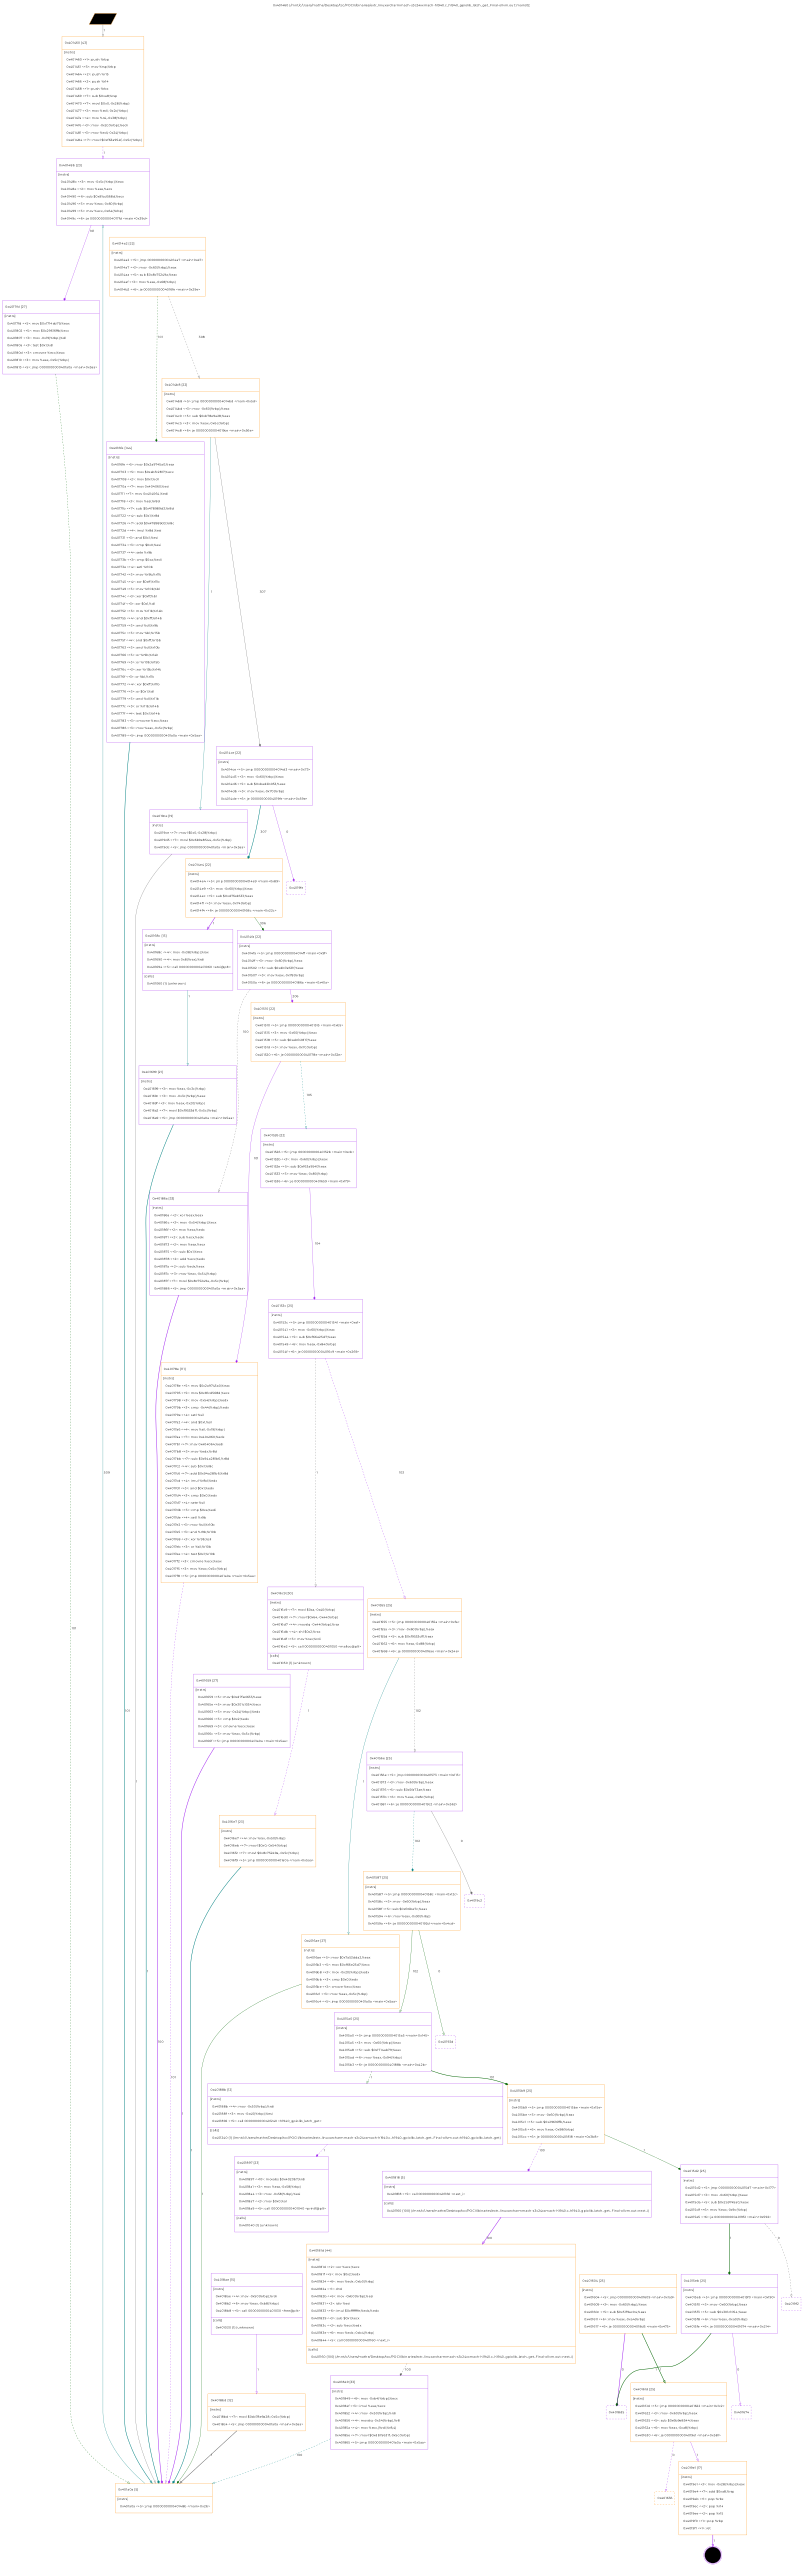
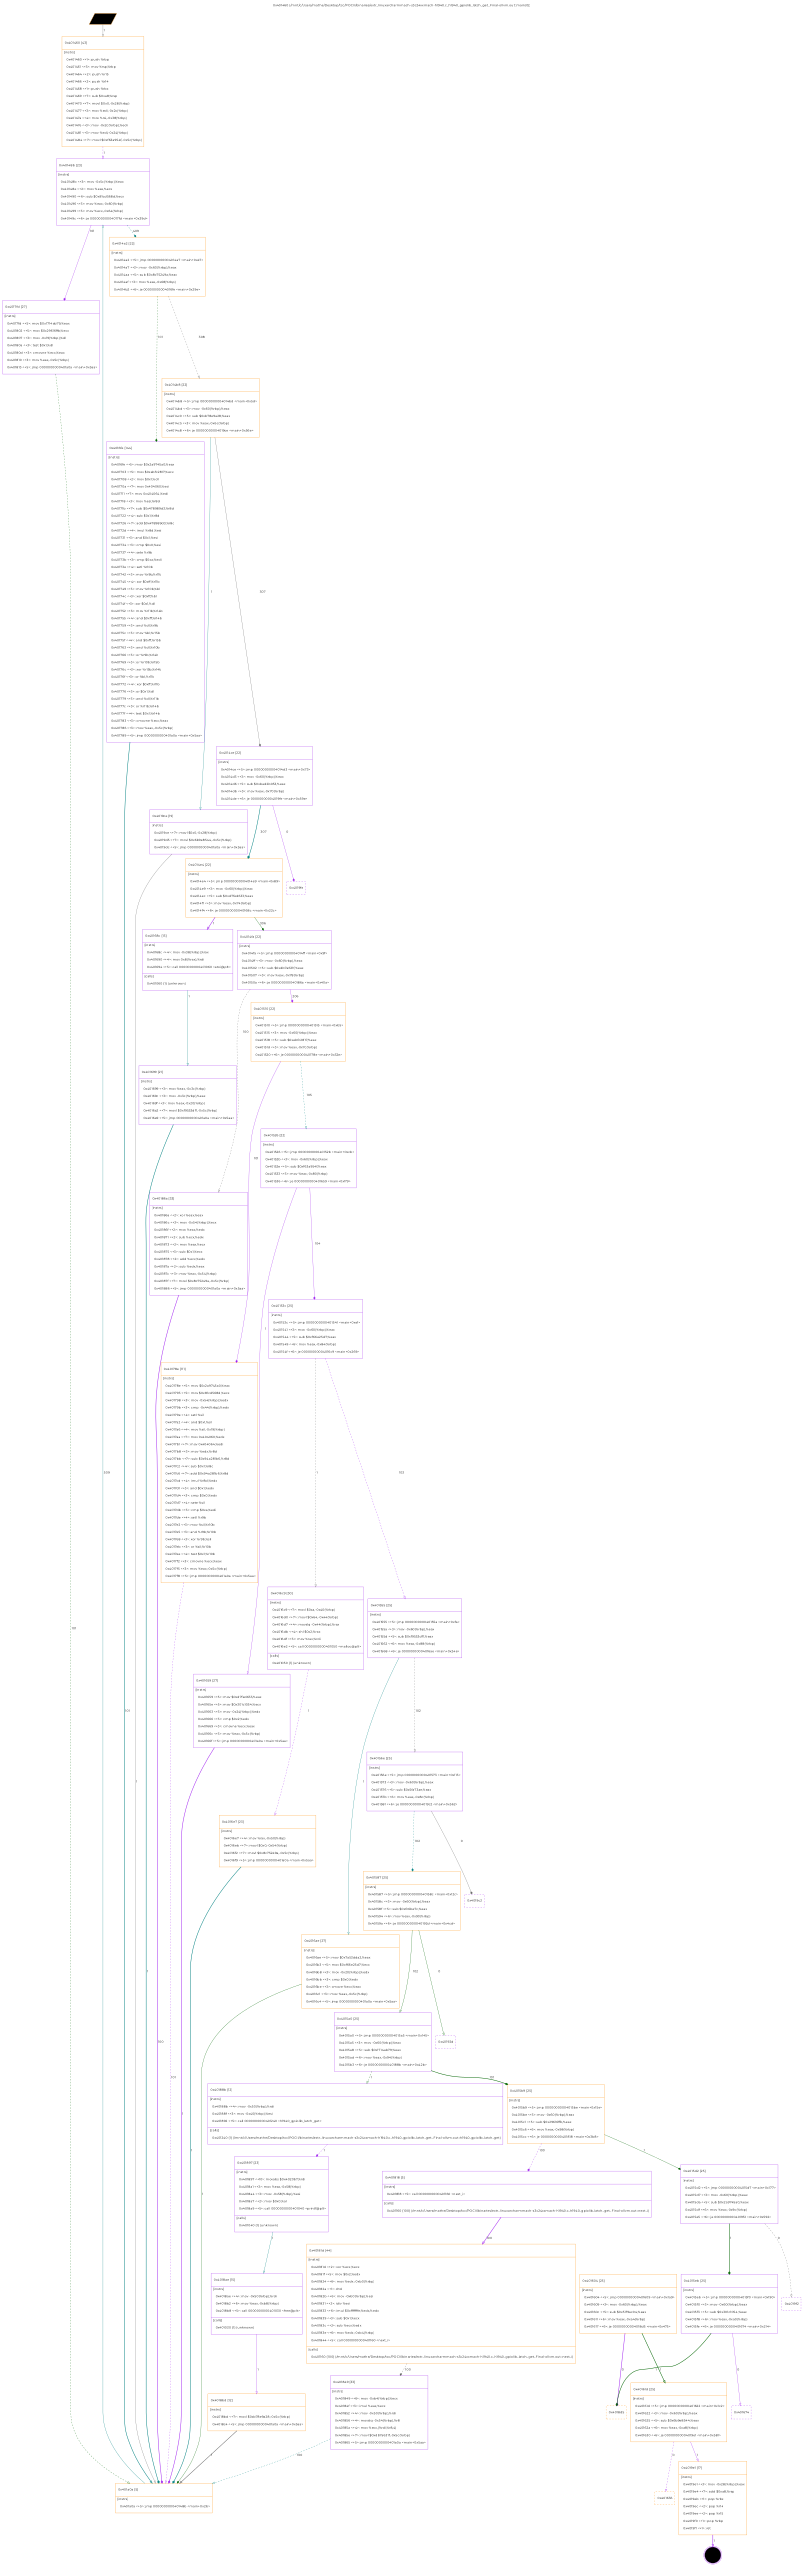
none -> (131, 230)
none -> (259, 1428)
(415, 1628) -> (415, 1628)
none -> (268, 2251)
(616, 2412) -> (616, 2412)
